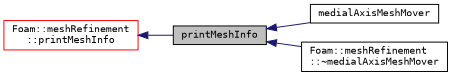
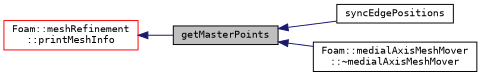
(375, 14) -> (395, 14)
(220, 35) -> (226, 35)
(375, 57) -> (395, 57)
